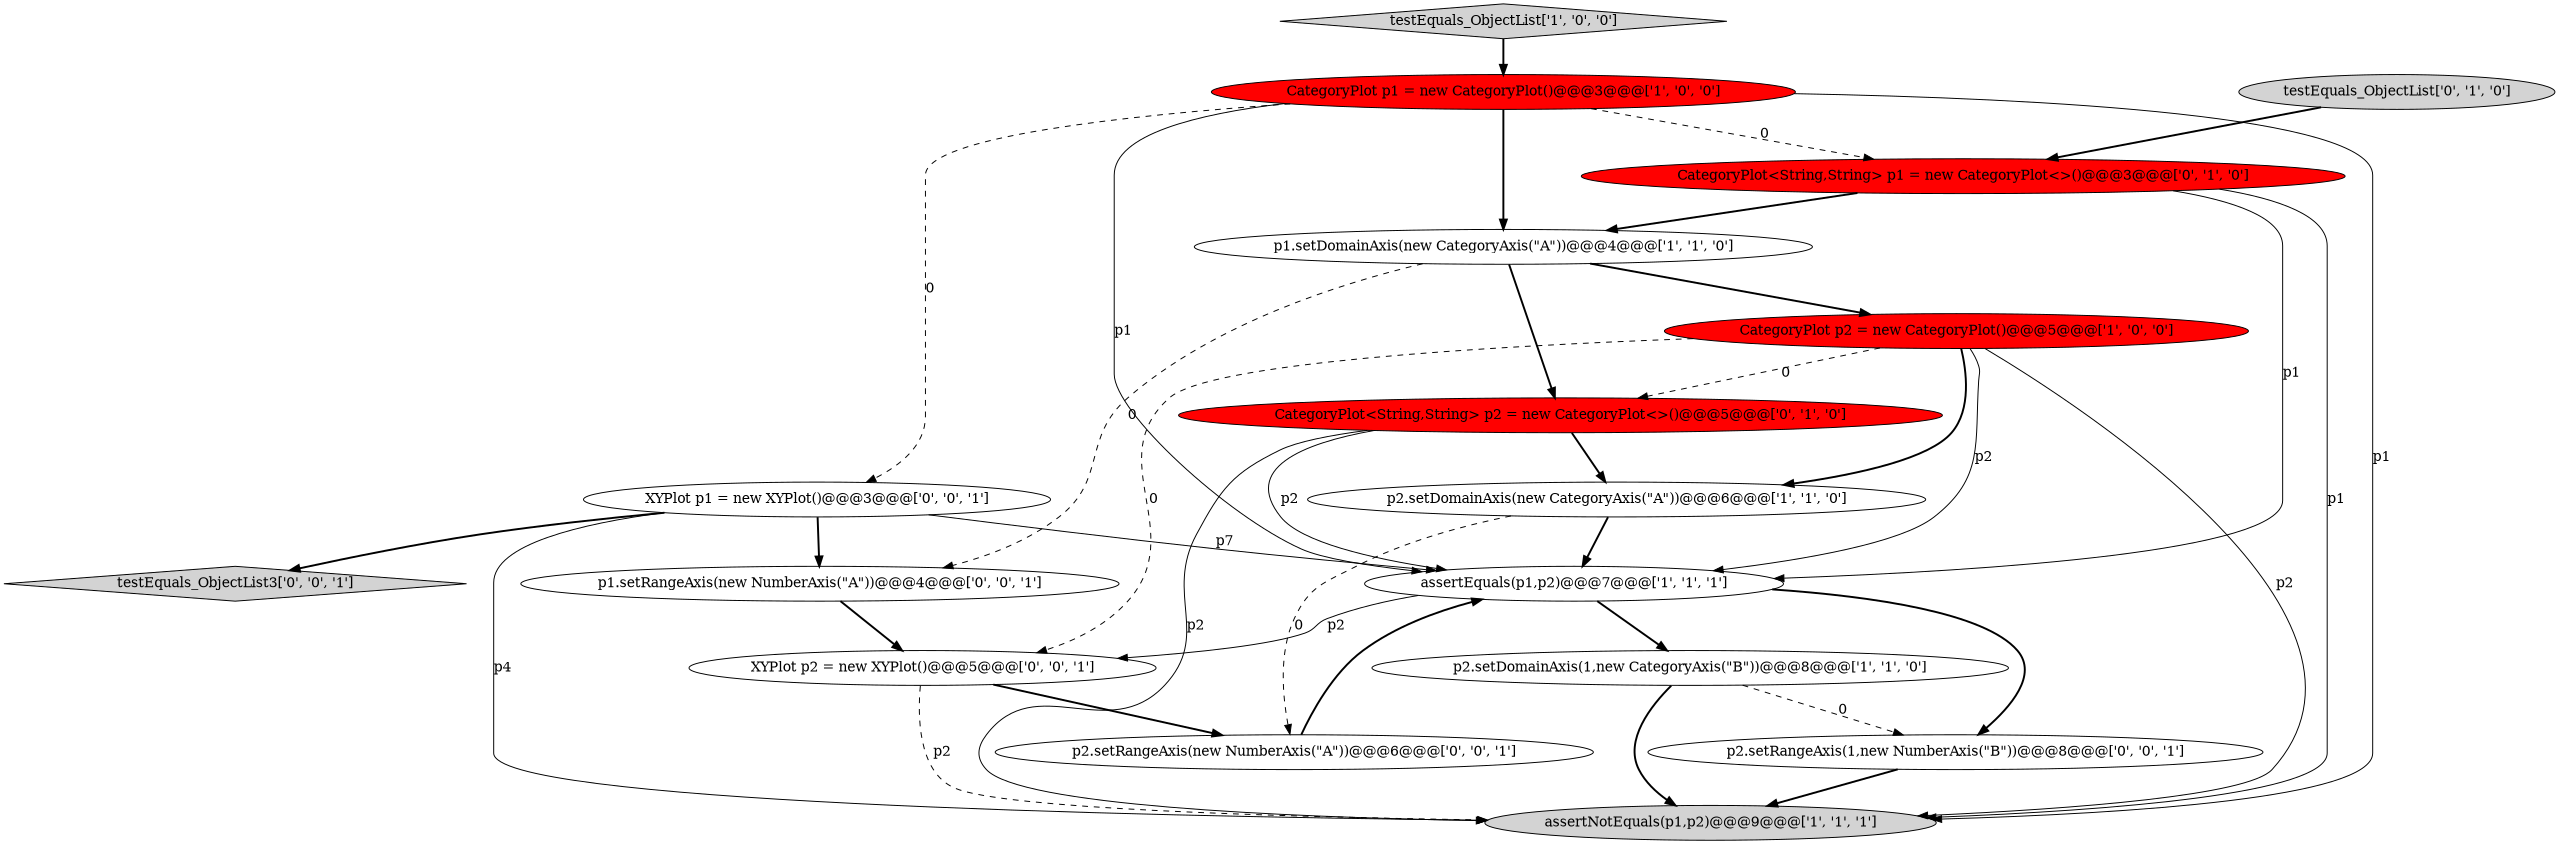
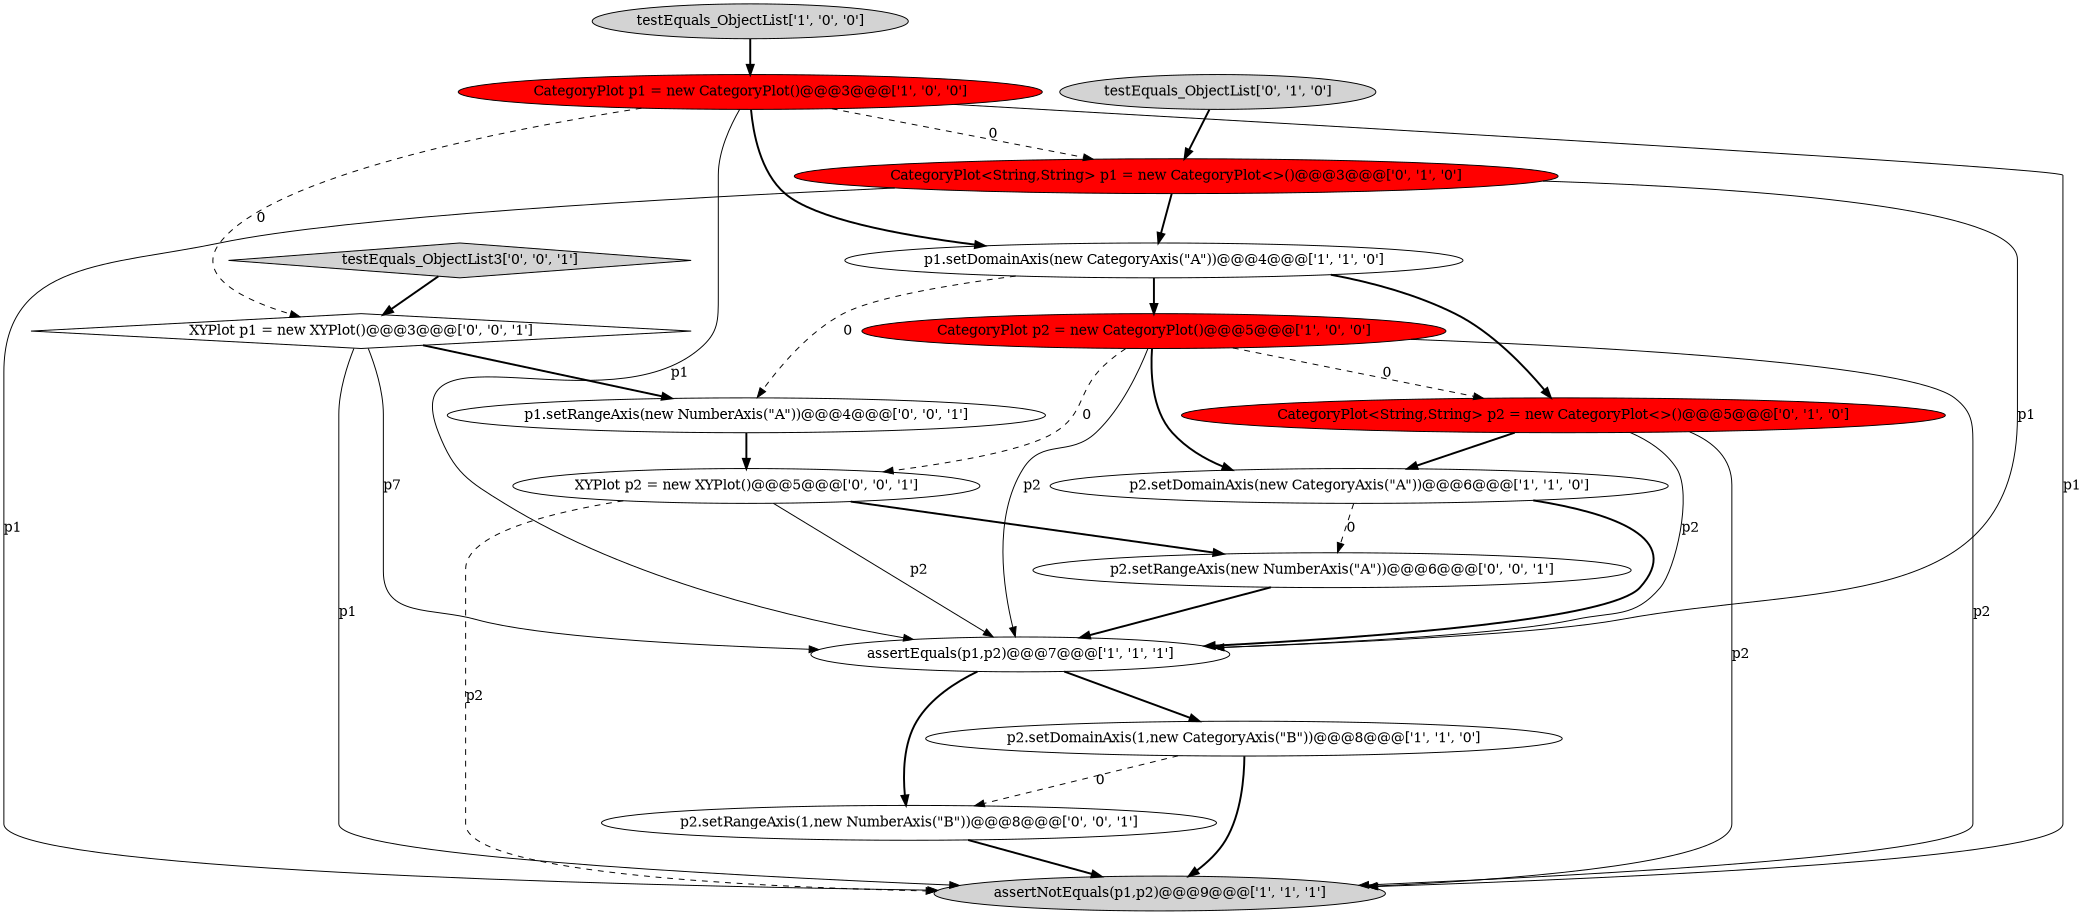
(1503, 21) -> (750, 21)
(817, 500) -> (361, 331)
(481, 534) -> (415, 293)
(1277, 640) -> (879, 568)
(503, 668) -> (348, 612)
